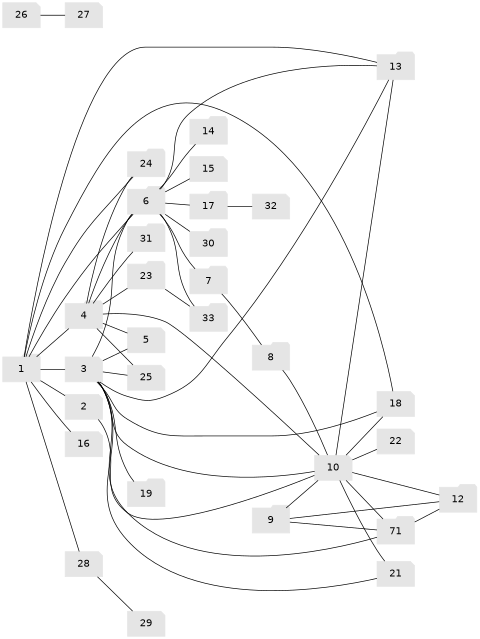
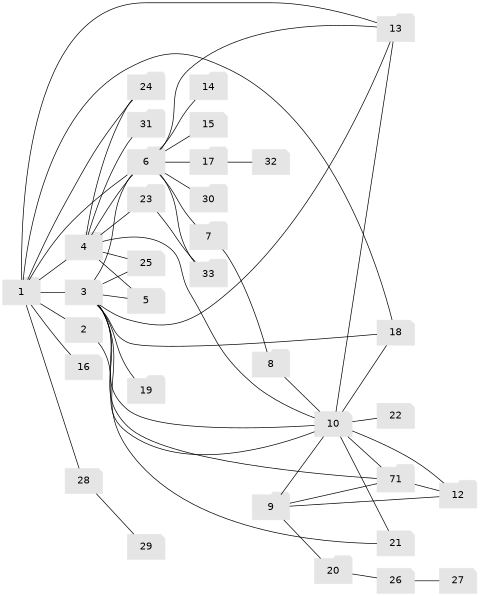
none -> (333, 571)
